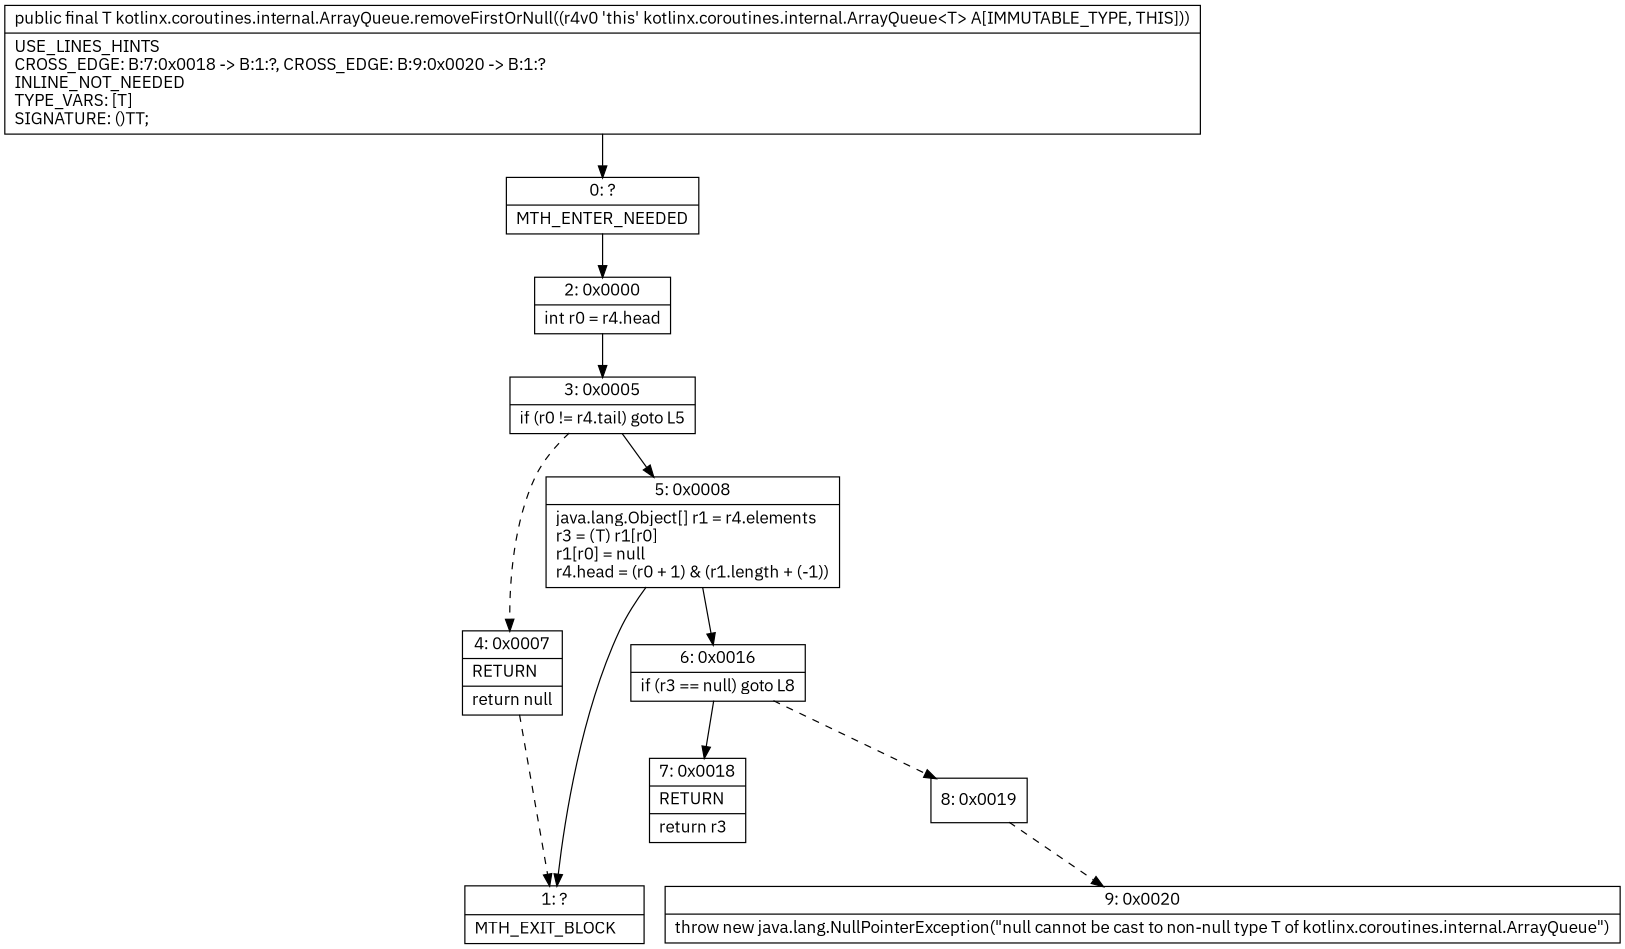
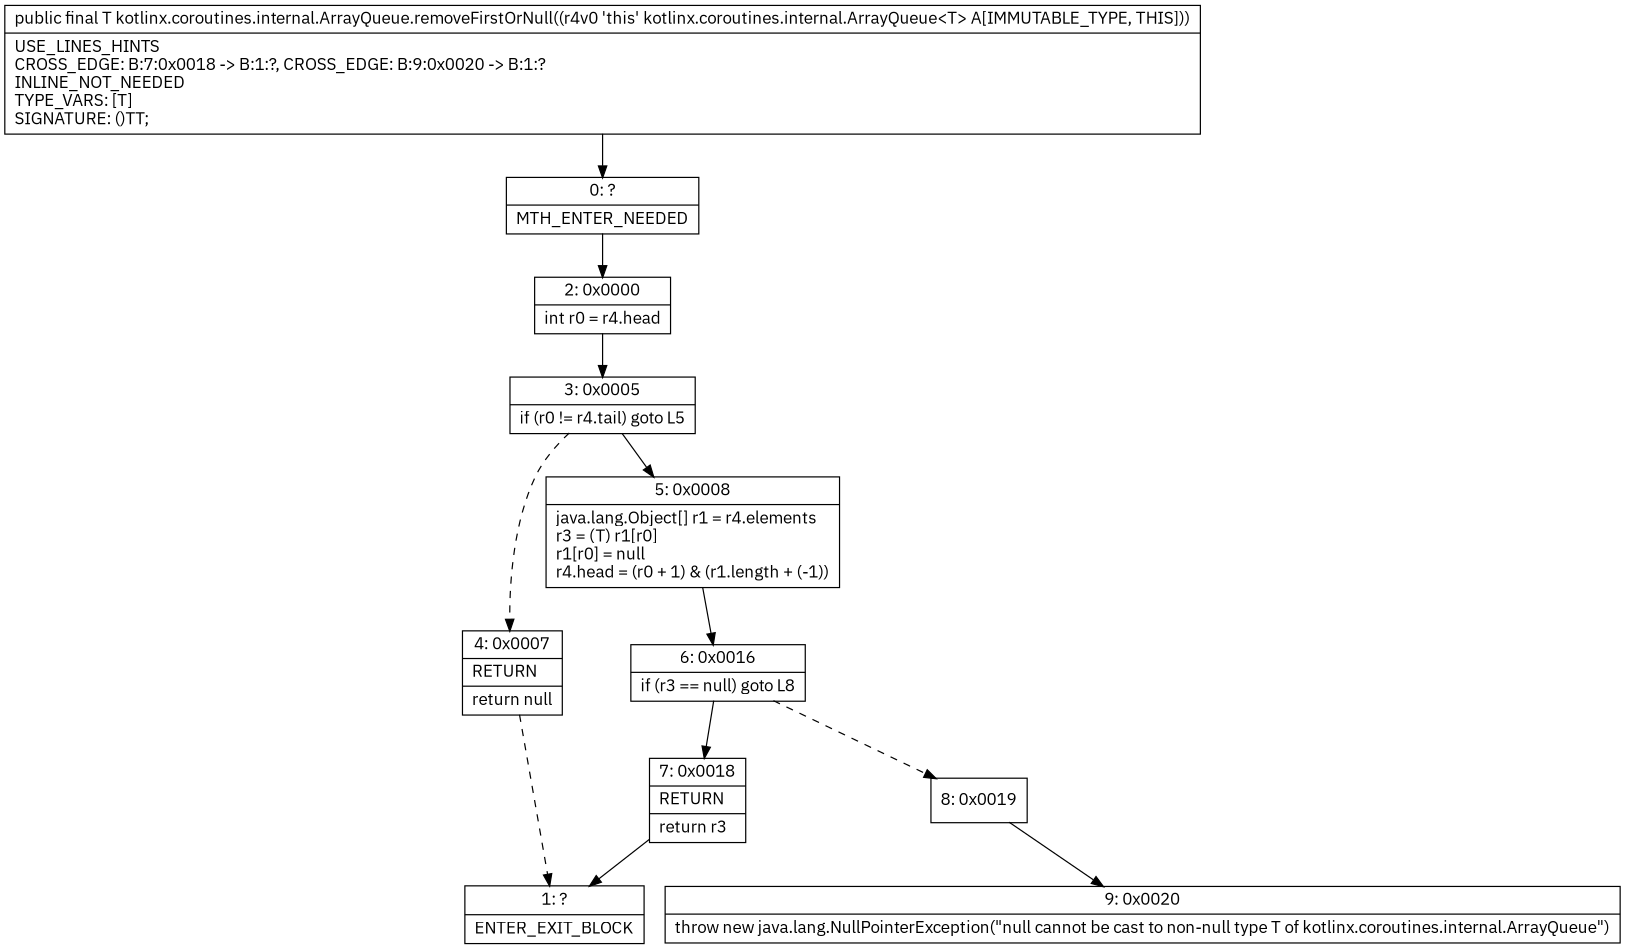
(586, 725) -> (624, 859)
(1051, 851) -> (1051, 851)
(545, 929) -> (554, 929)
